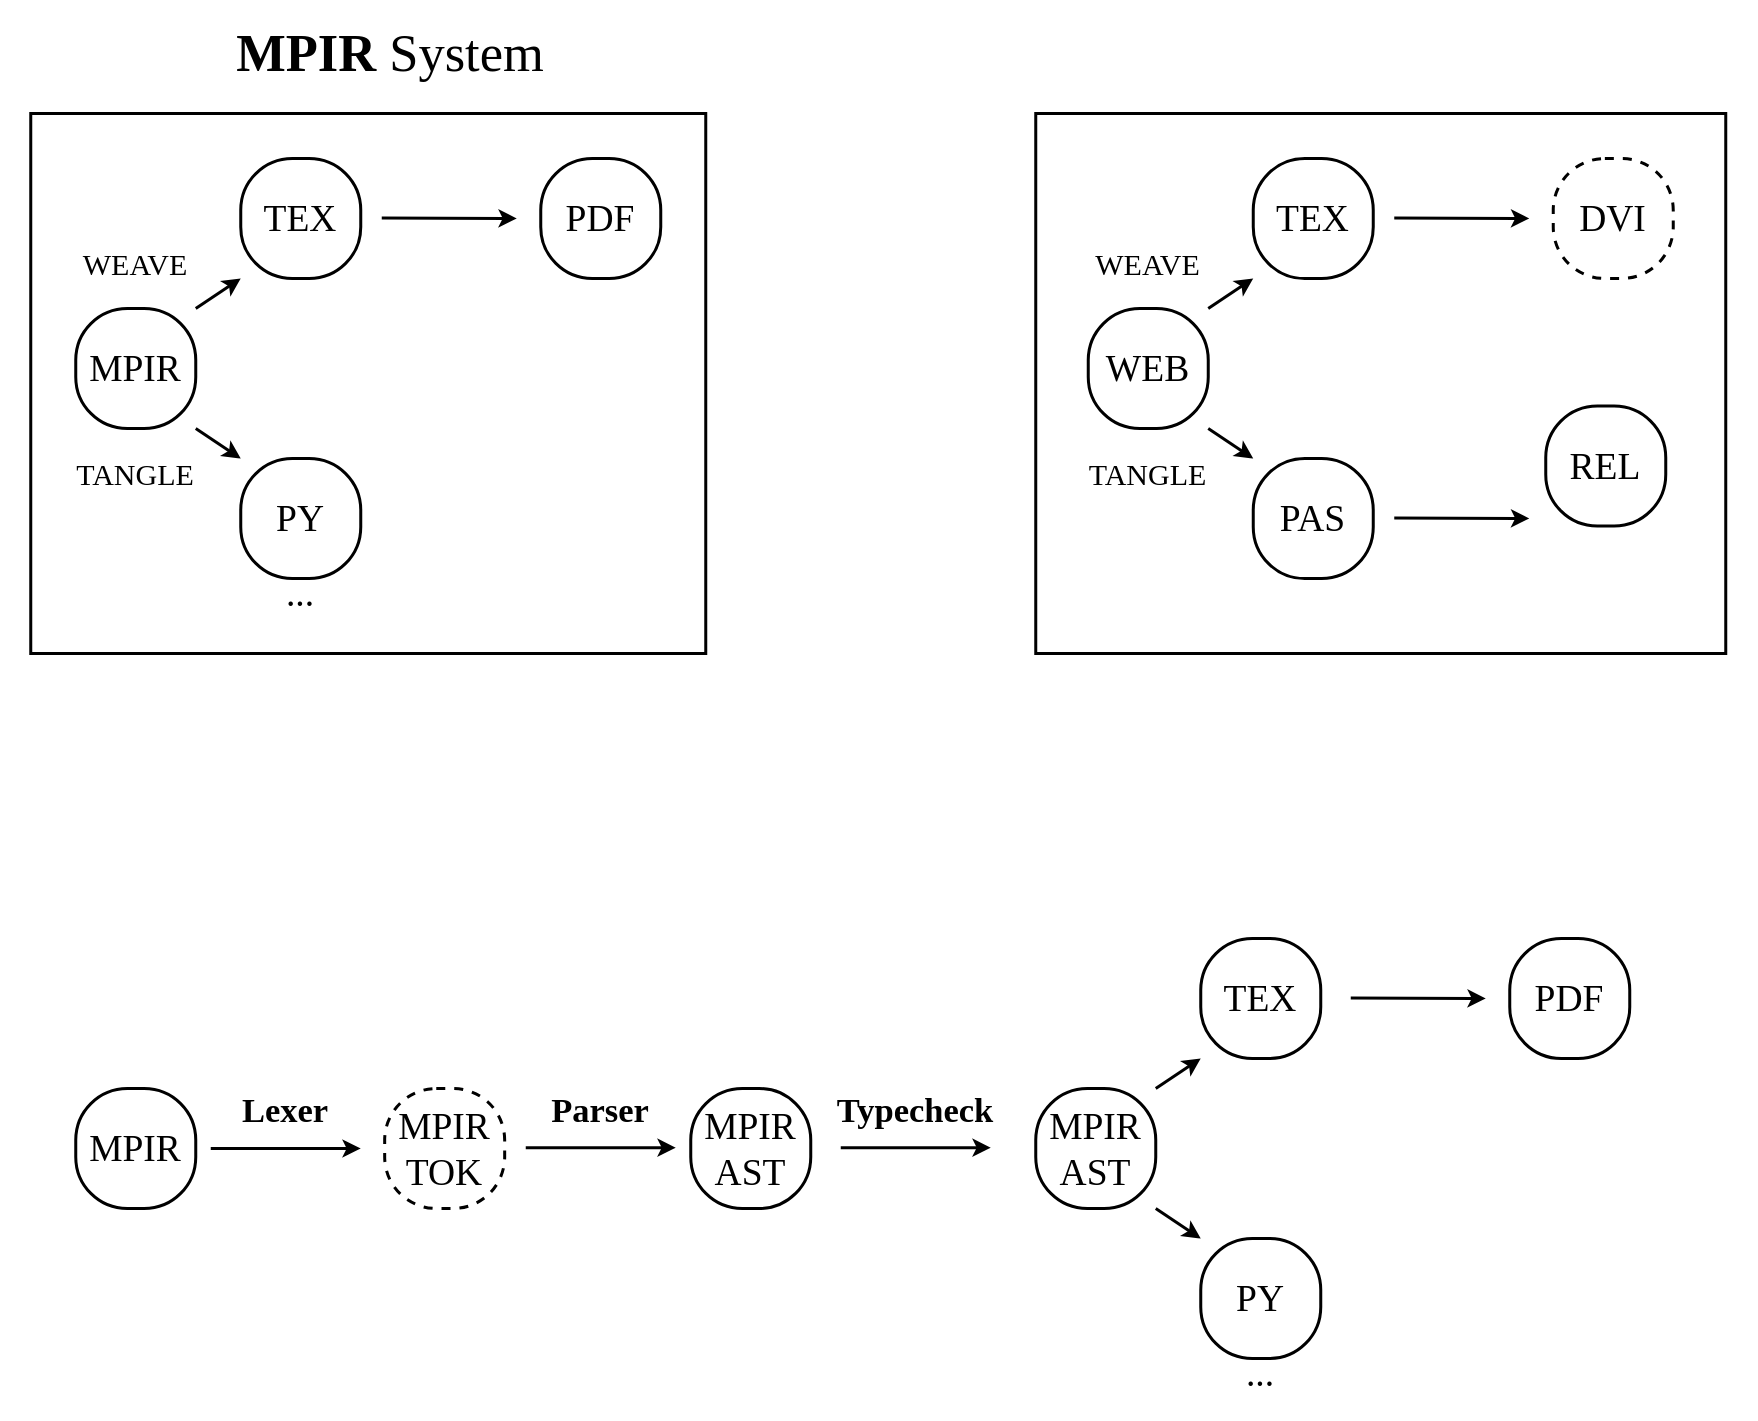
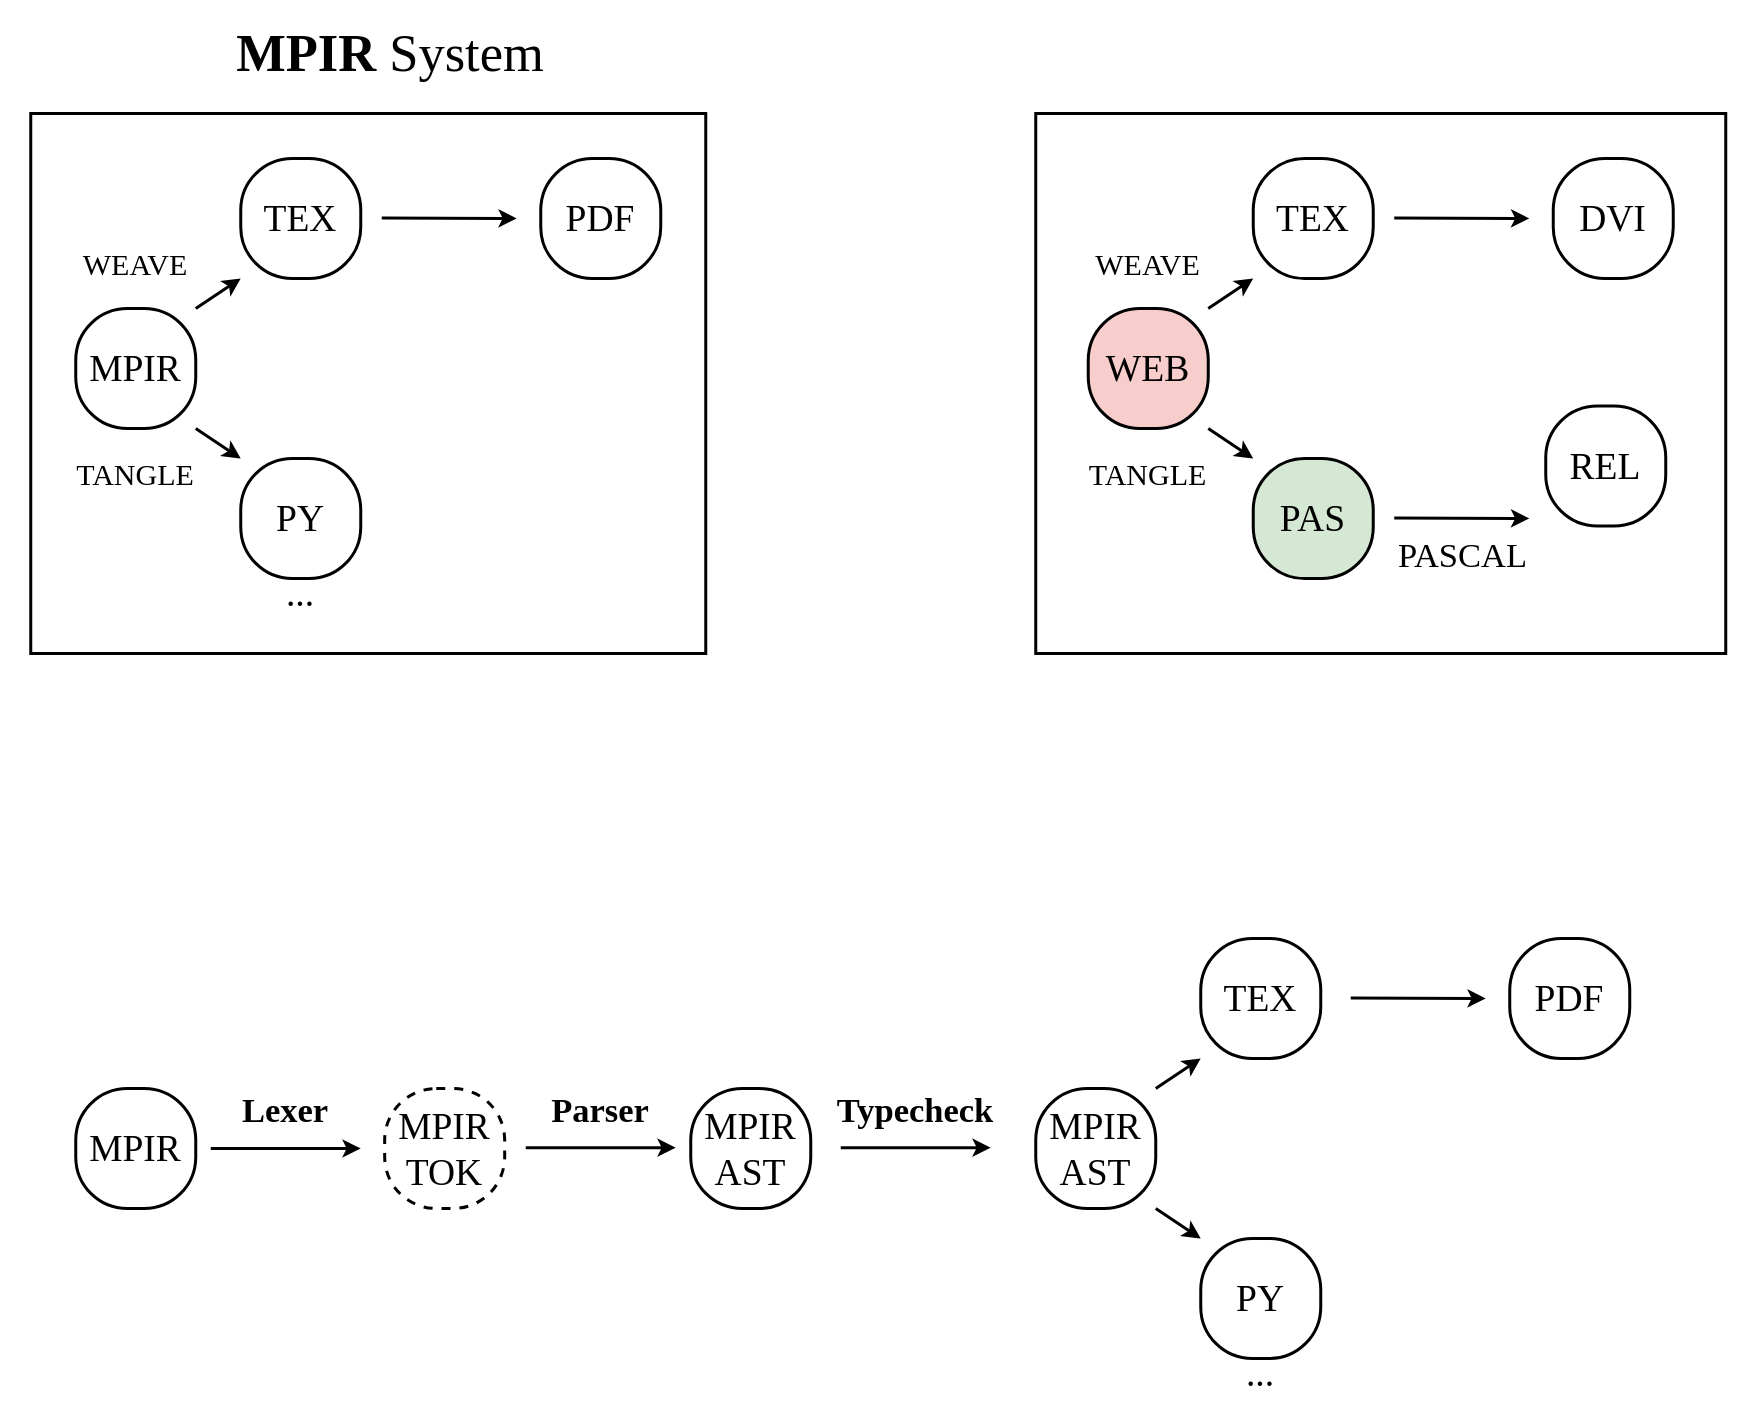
(1613, 218) -> (1613, 218)
(1148, 368) -> (1148, 368)
(1313, 518) -> (1313, 518)
none -> (1463, 556)
